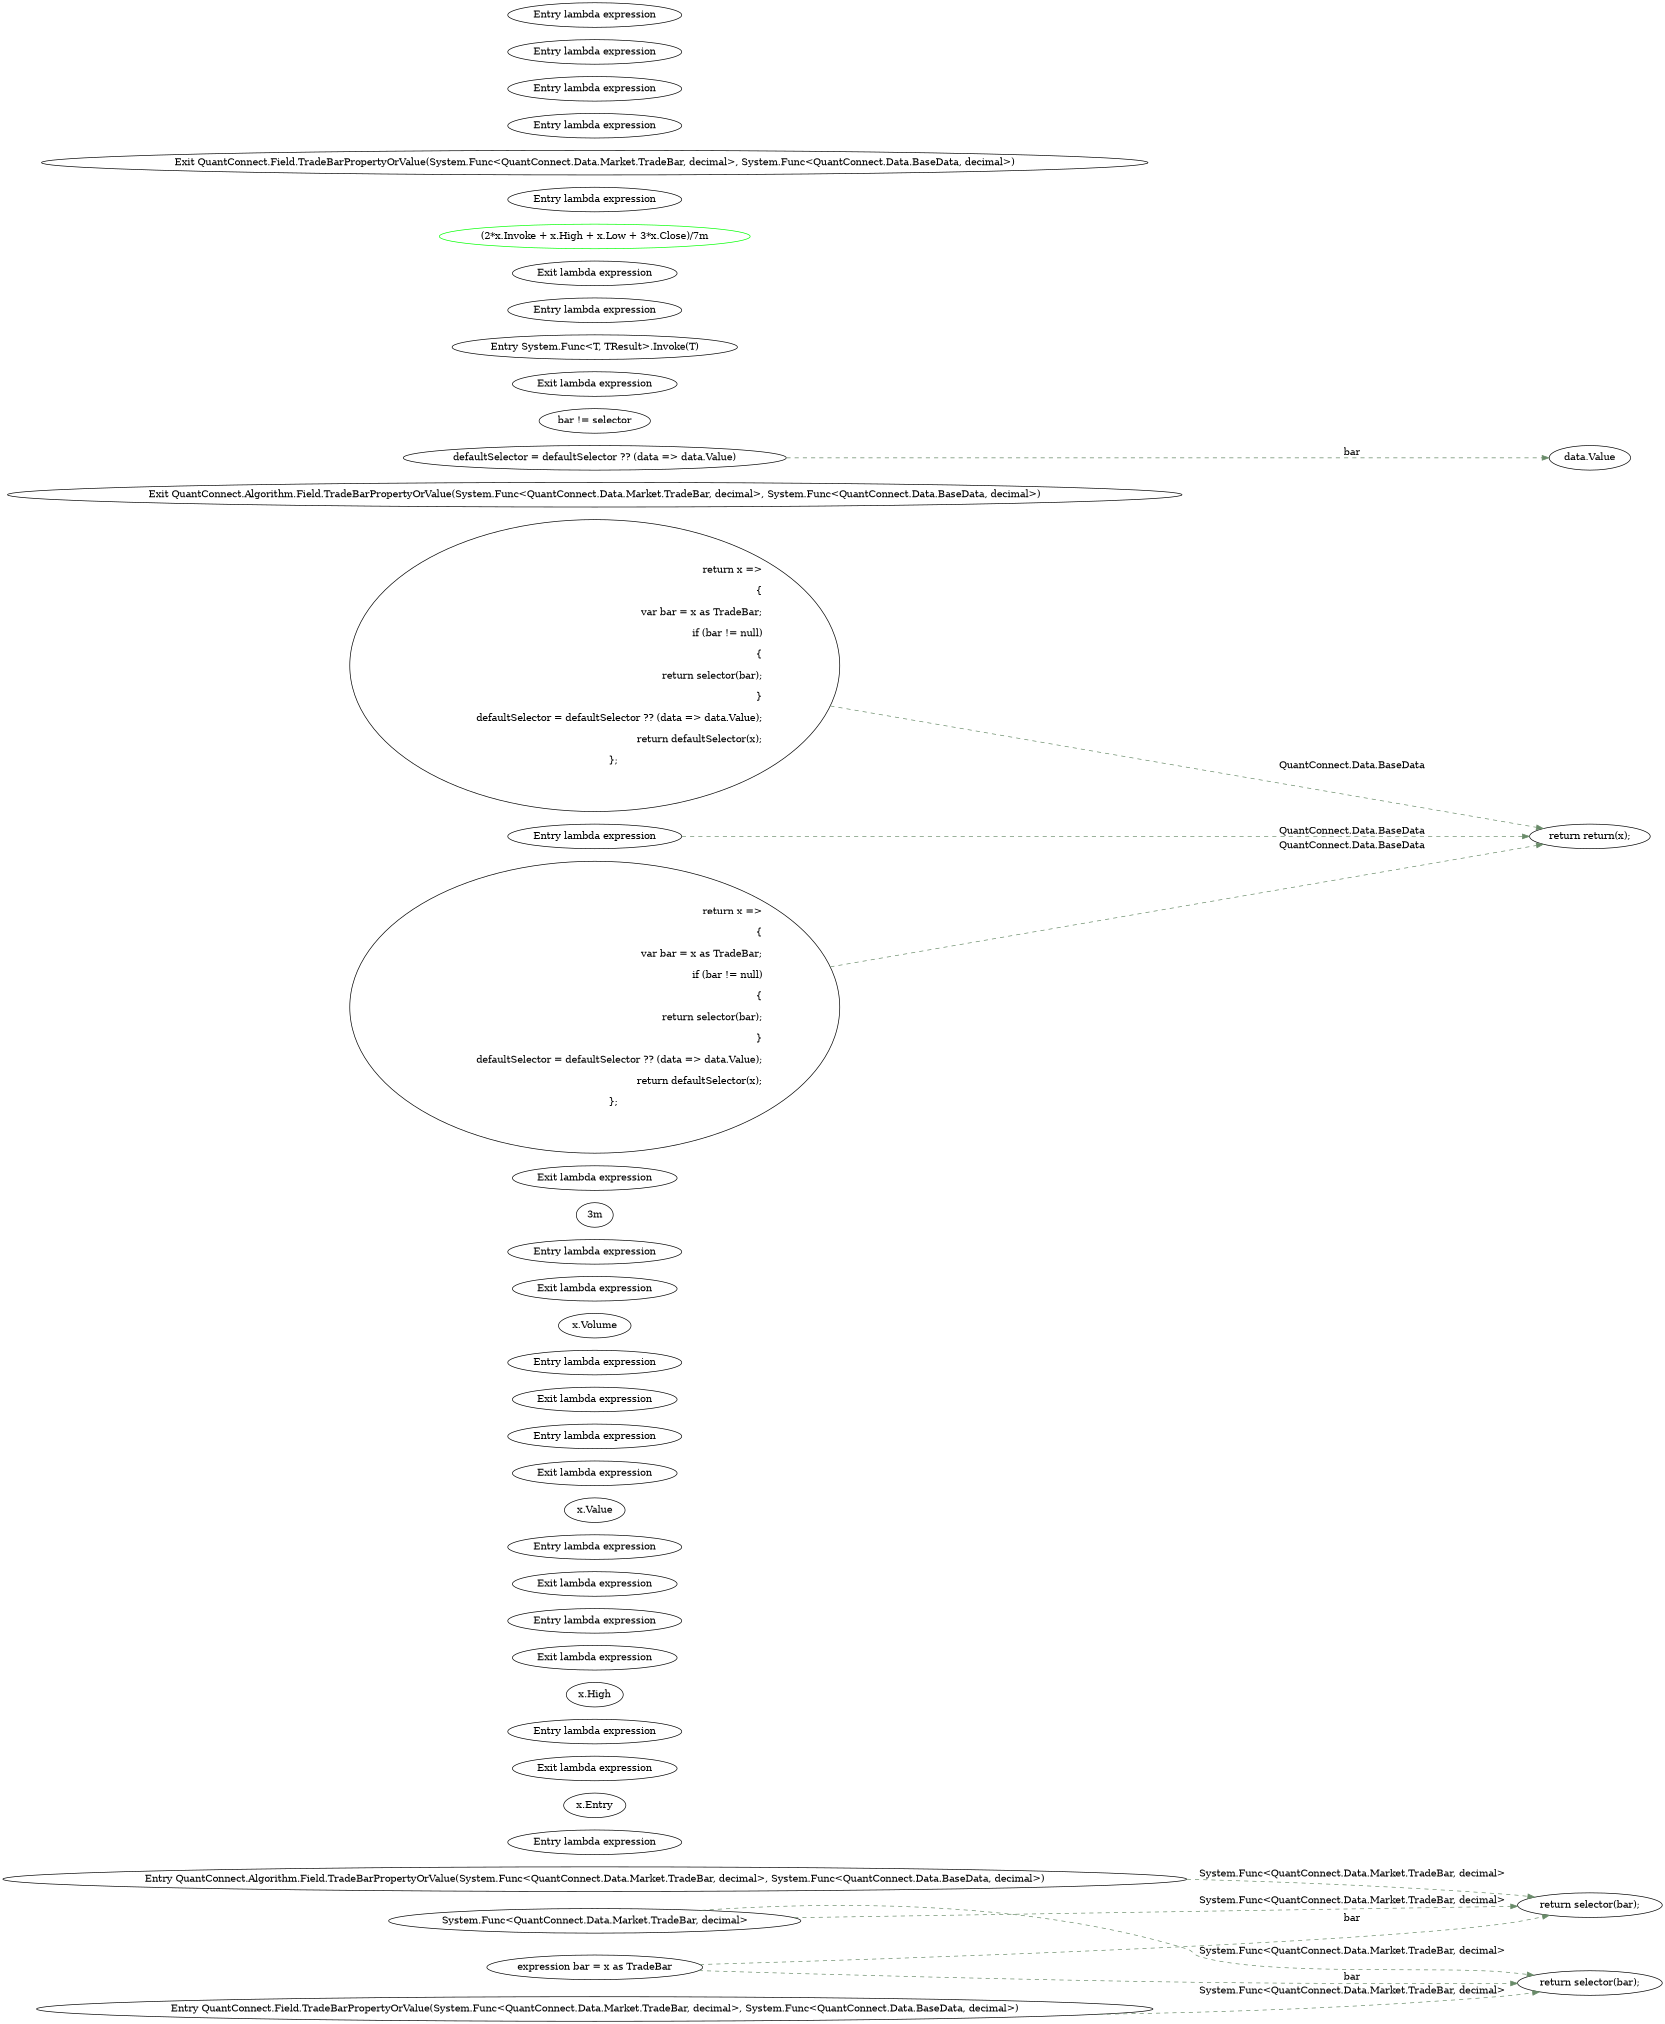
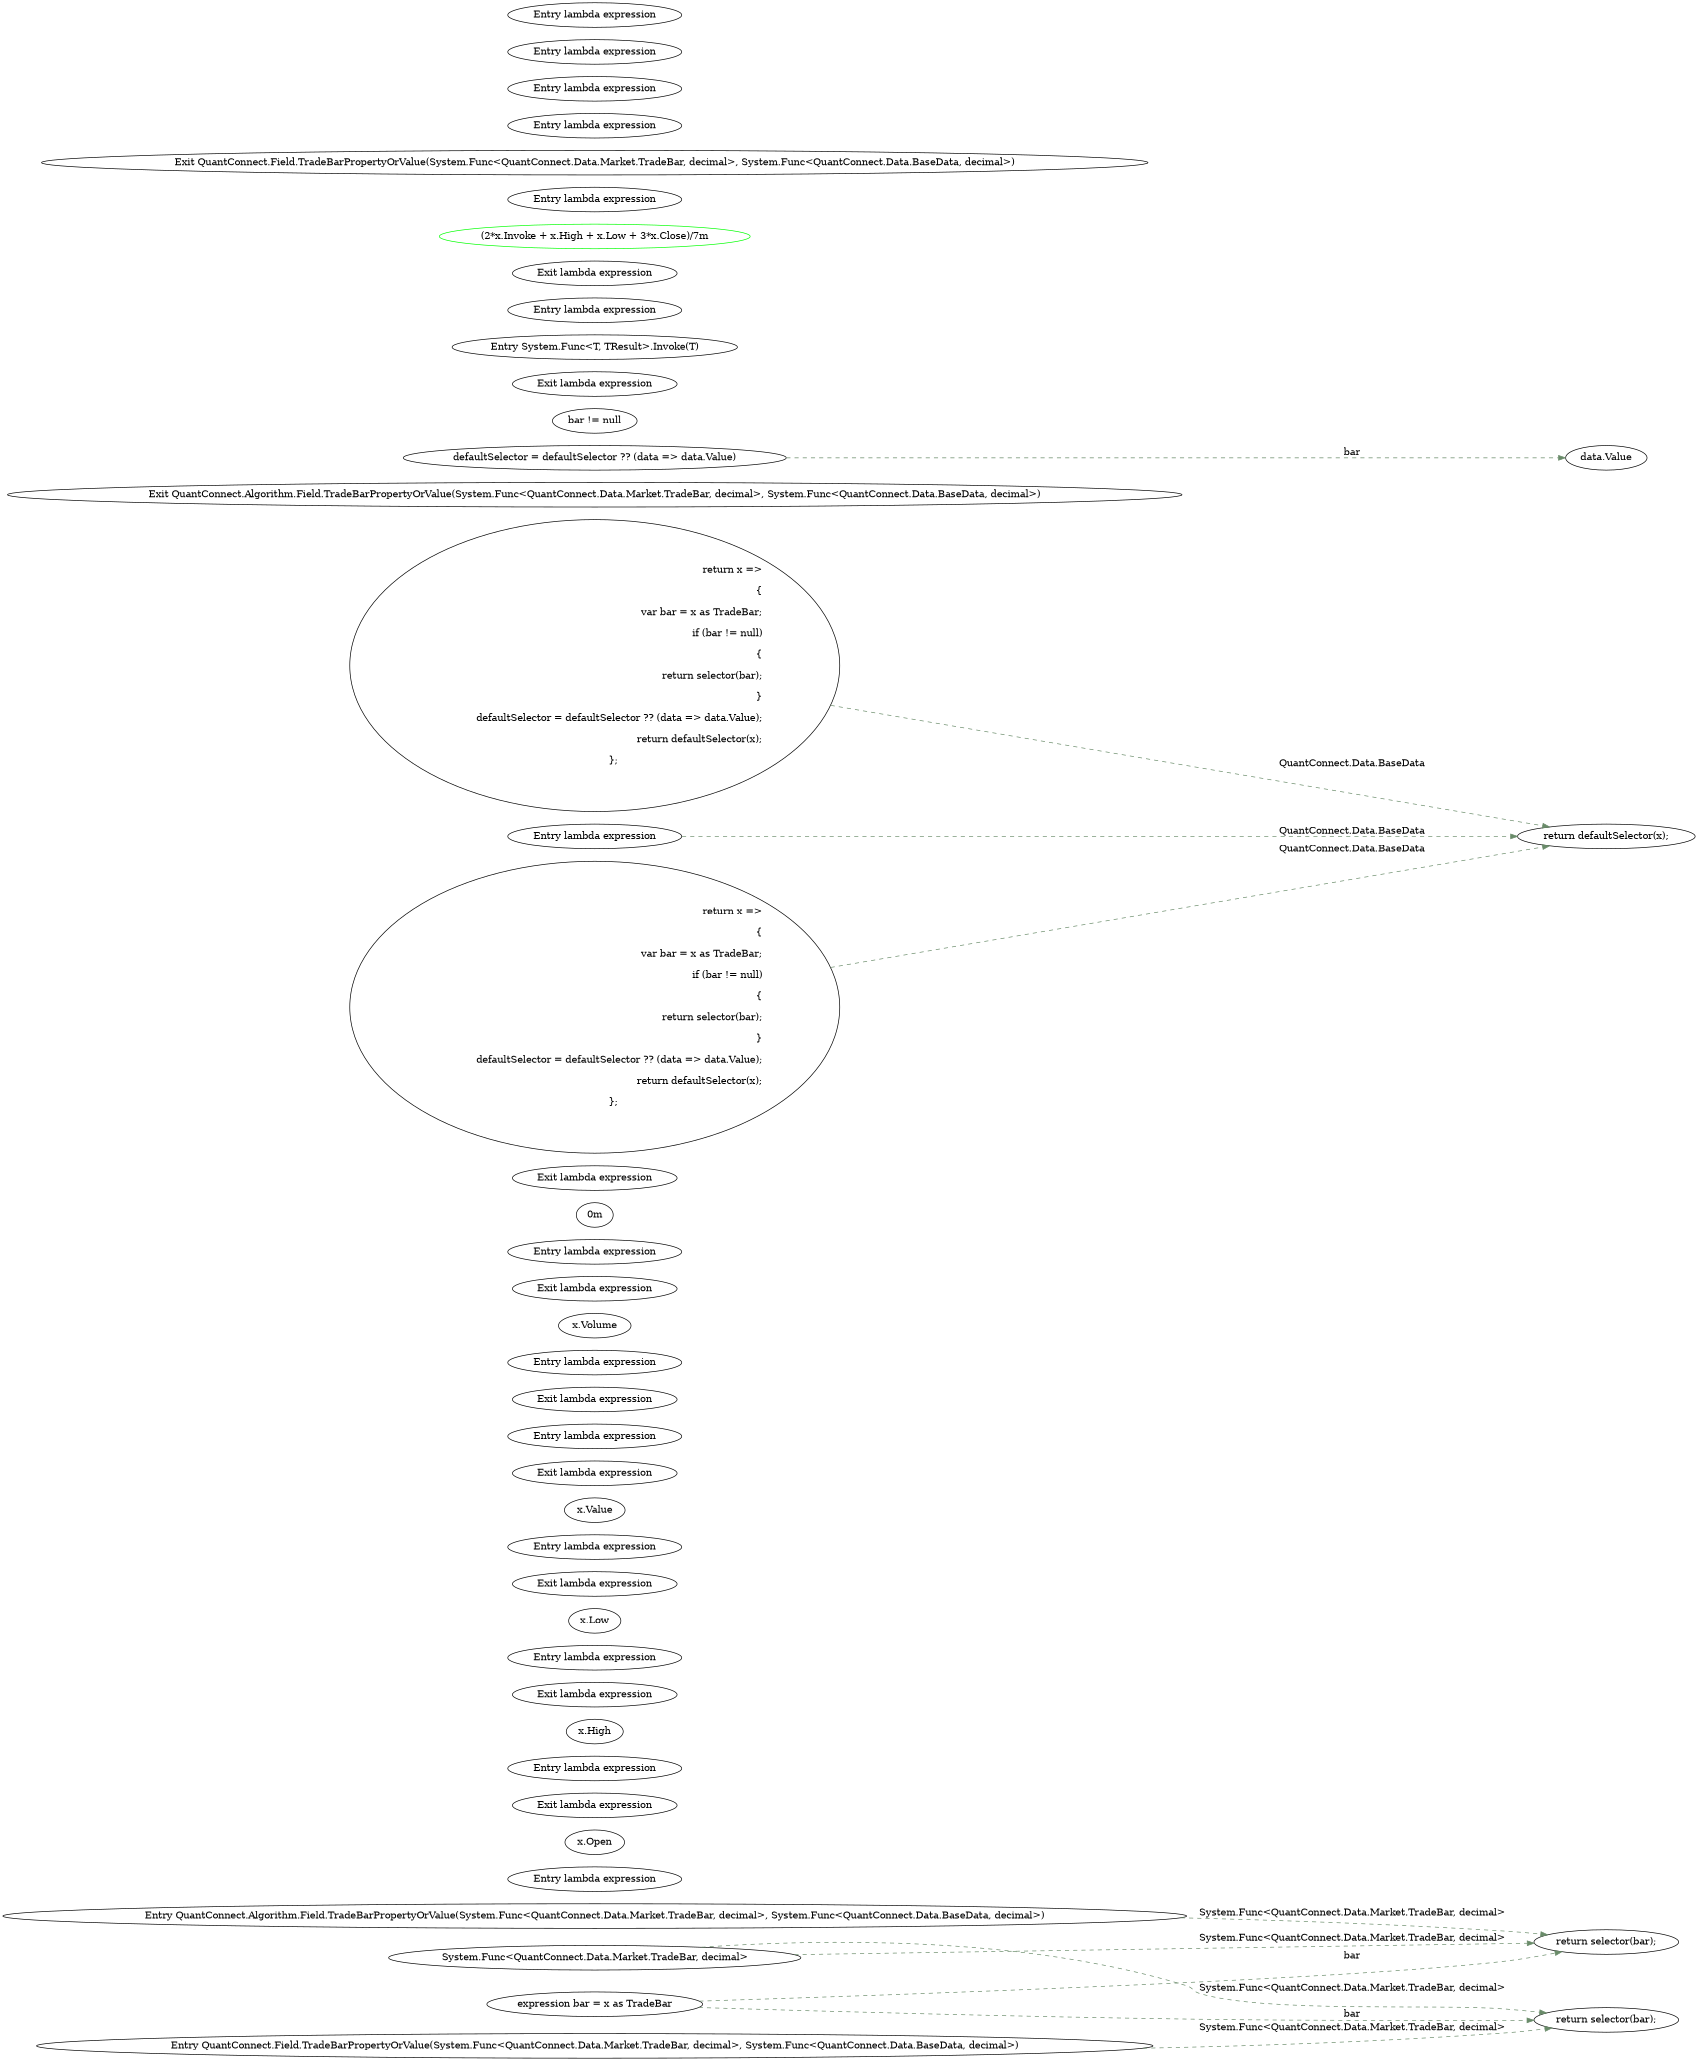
(595, 421) -> (595, 421)
(1590, 836) -> (1606, 836)
(595, 1215) -> (595, 1215)
none -> (595, 1621)
(595, 1805) -> (595, 1842)
